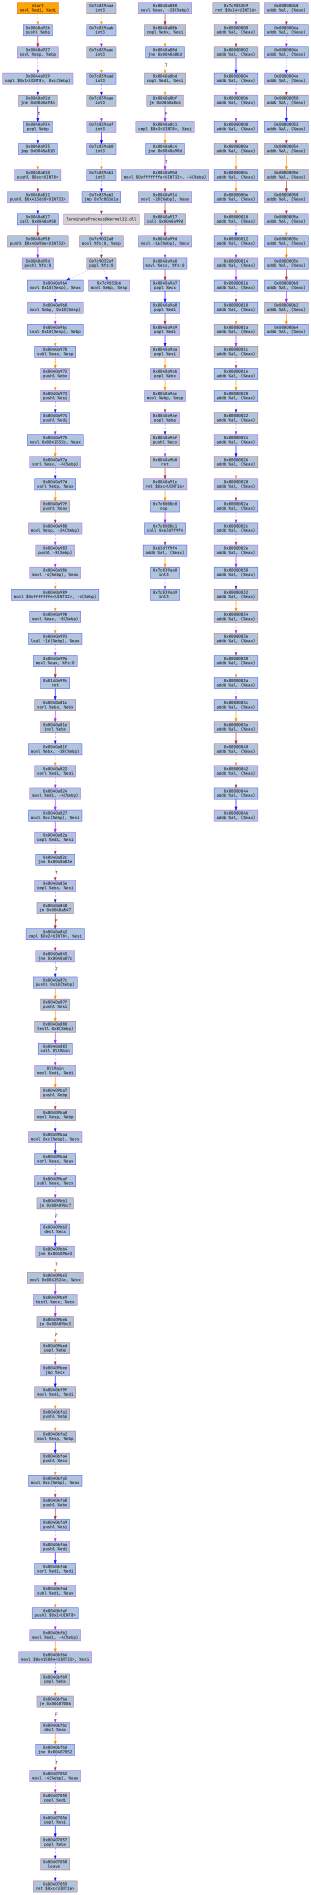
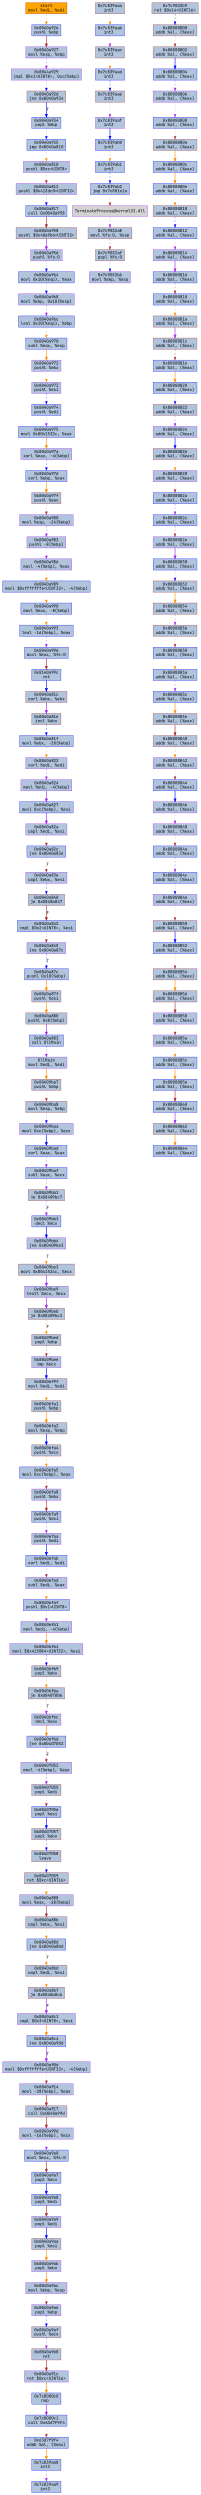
(236, 18) -> (175, 18)
(80, 274) -> (46, 265)
none -> (175, 817)
(55, 1027) -> (46, 1018)
(55, 1424) -> (46, 1416)
(57, 1715) -> (48, 1706)
(57, 1763) -> (48, 1755)
none -> (46, 1888)
